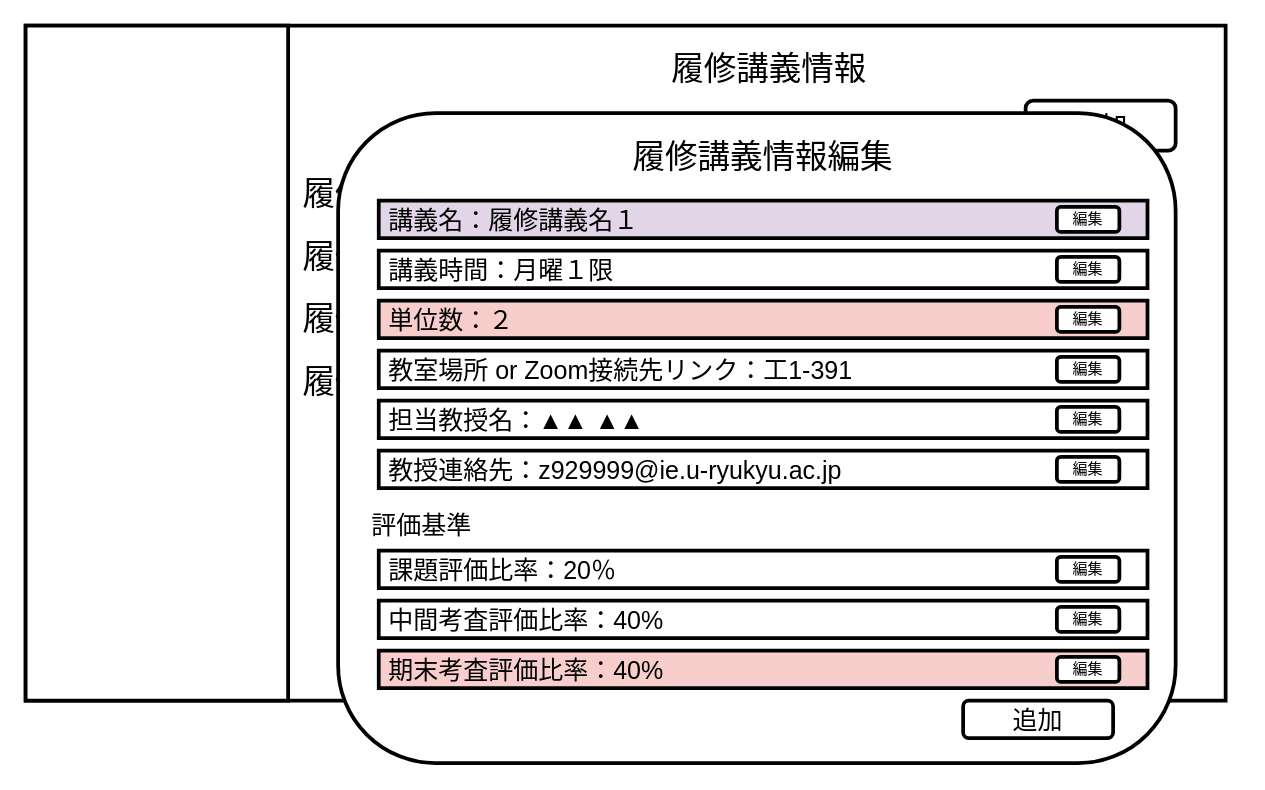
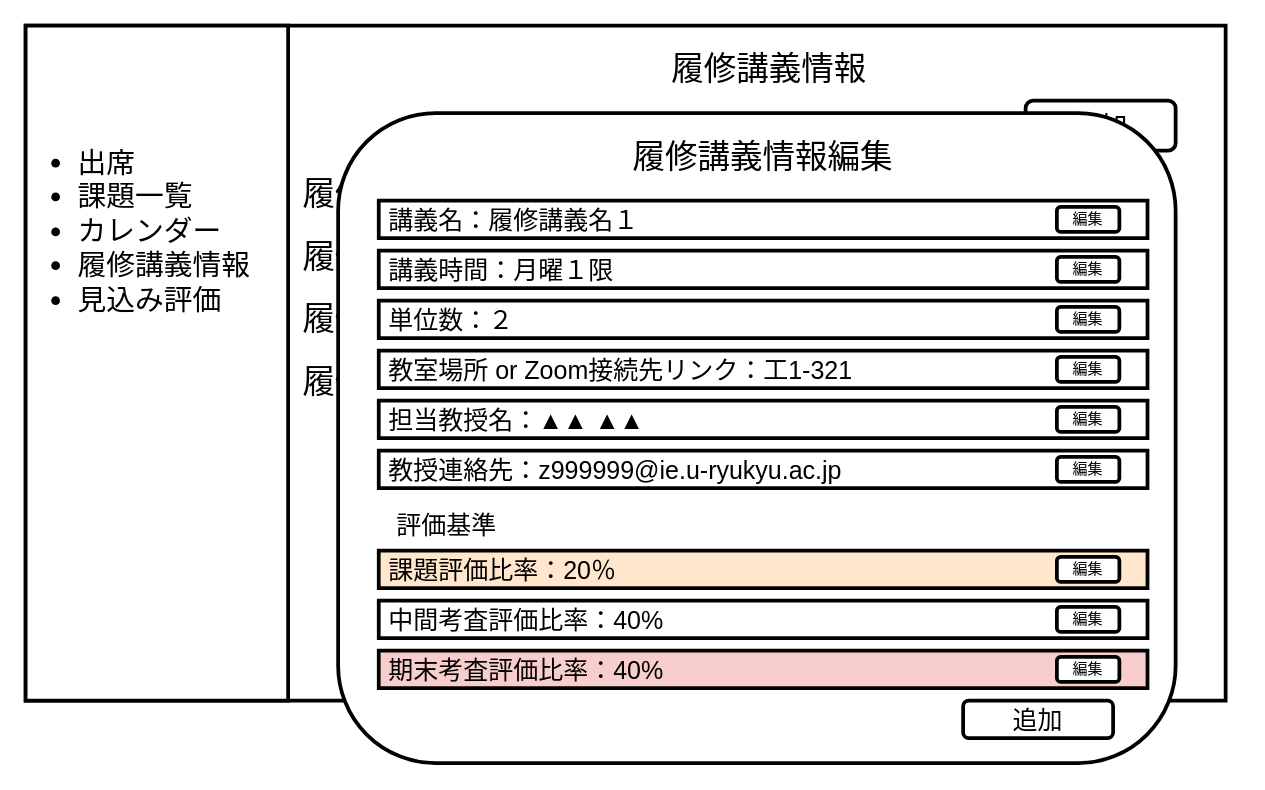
(763, 219) -> (763, 219)
none -> (157, 232)
(763, 319) -> (763, 319)
(616, 369) -> (616, 369)
(619, 469) -> (619, 469)
(421, 524) -> (446, 524)
(763, 569) -> (763, 569)
